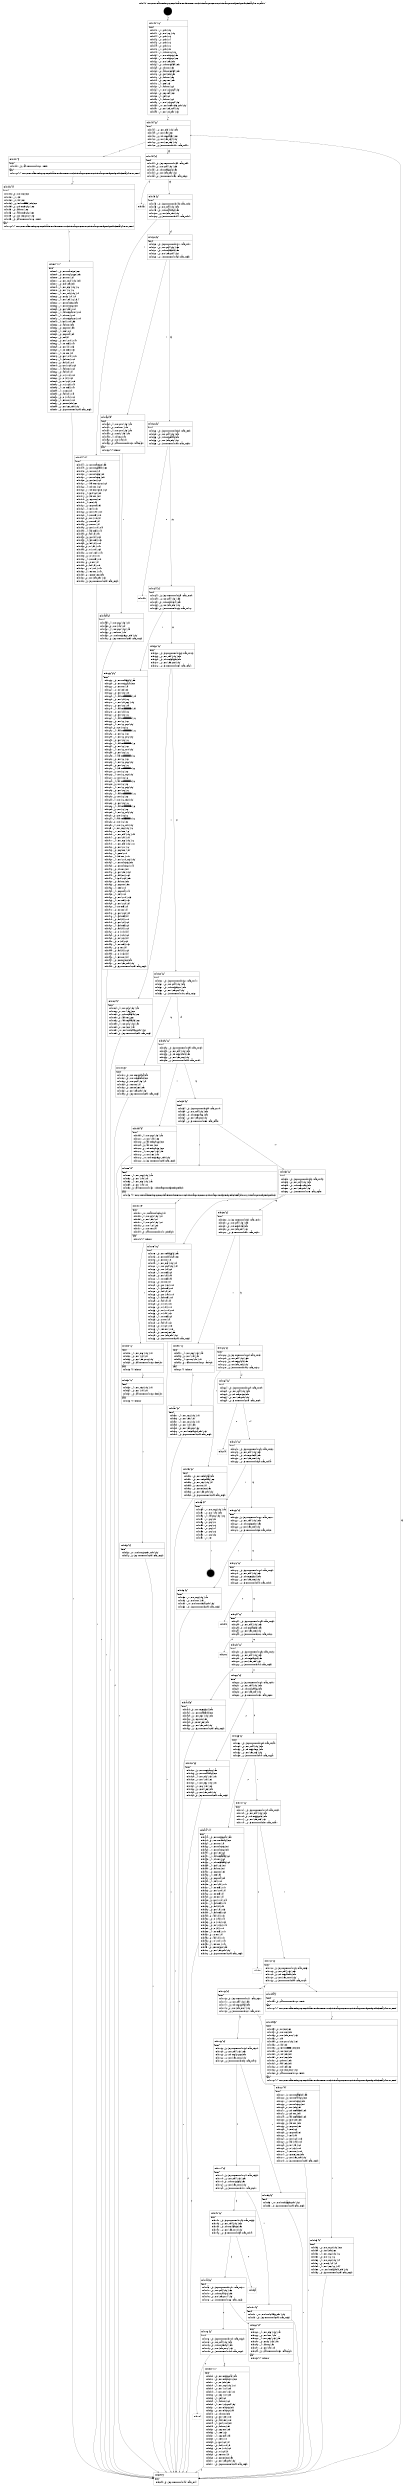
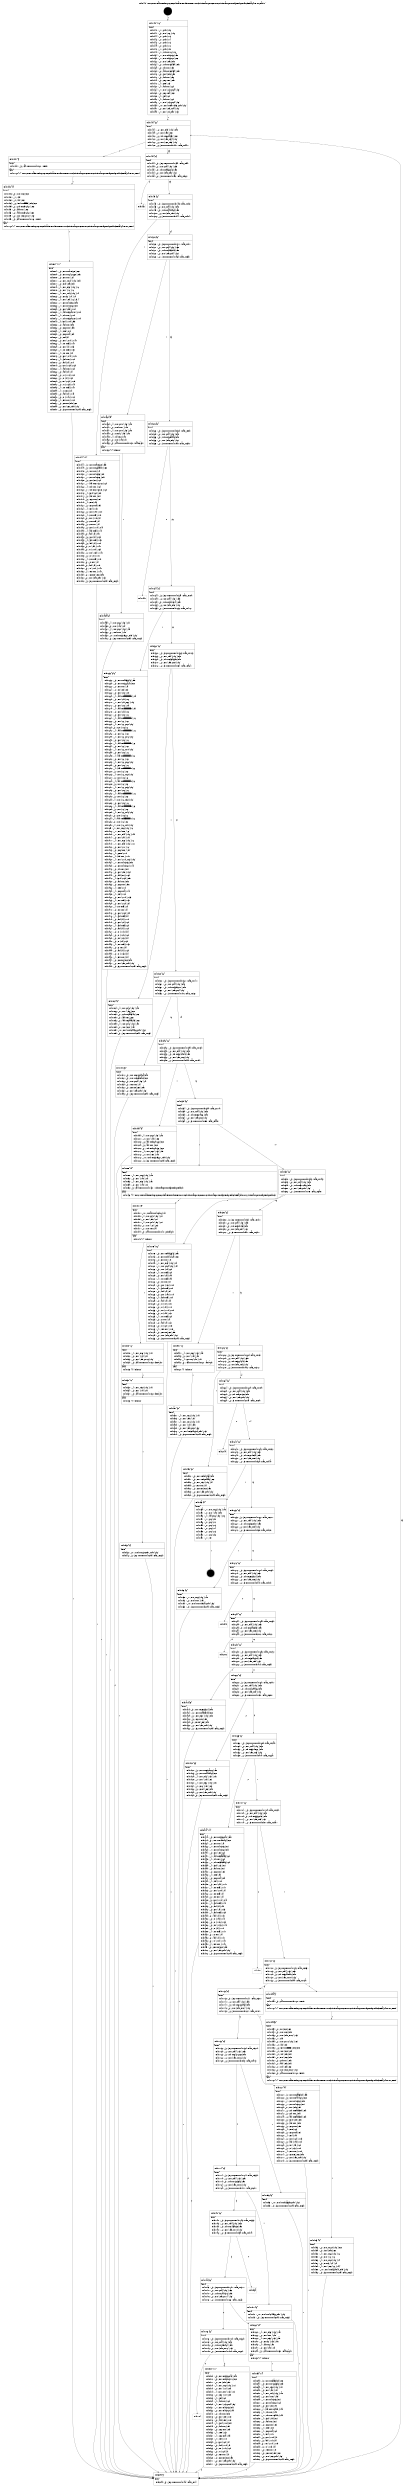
none -> (273, 2417)
